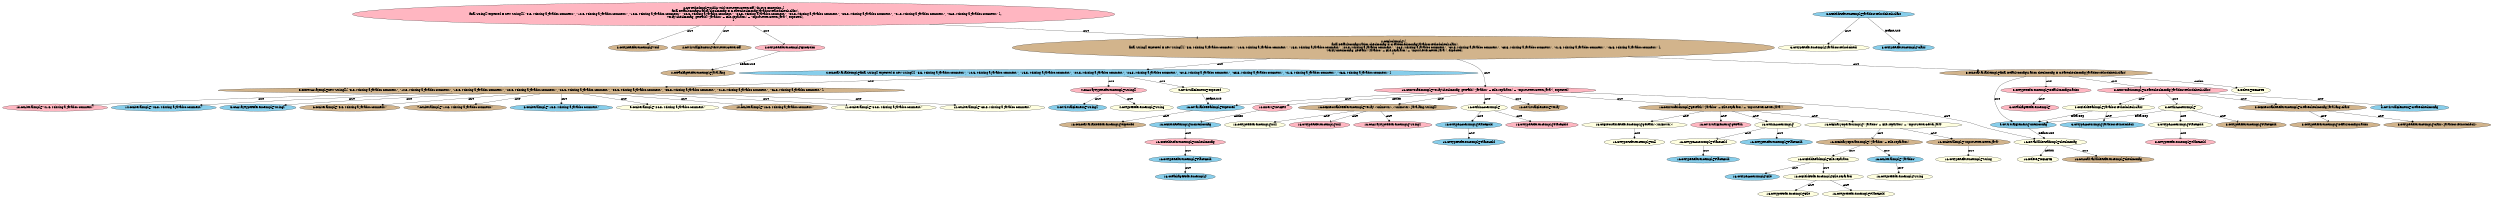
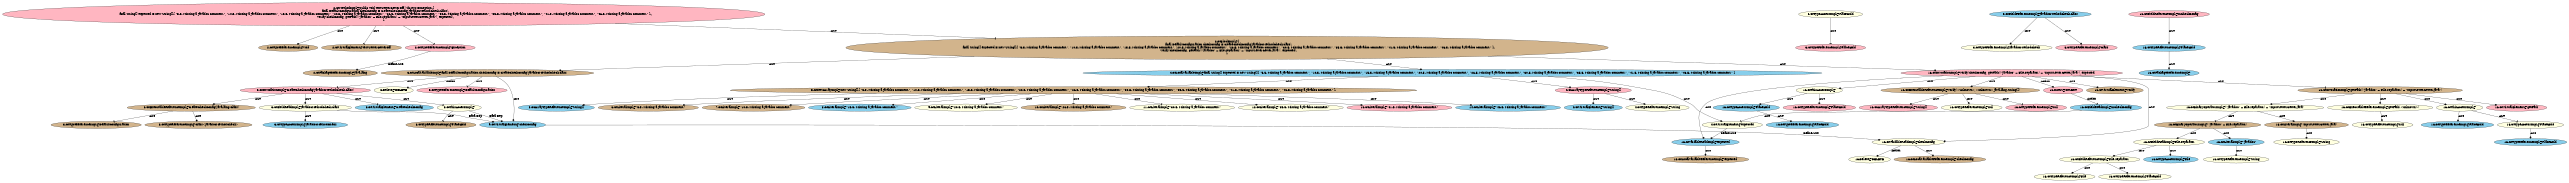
(1893, 31) -> (2068, 31)
(1904, 48) -> (2086, 48)
(2030, 108) -> none
(2181, 115) -> none
(1185, 133) -> (1911, 112)
